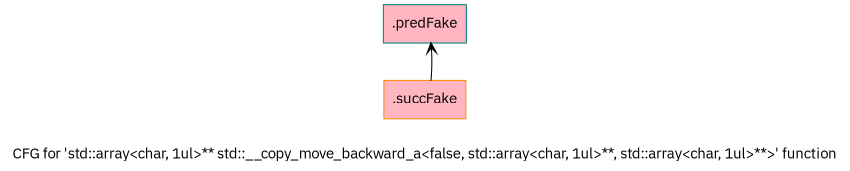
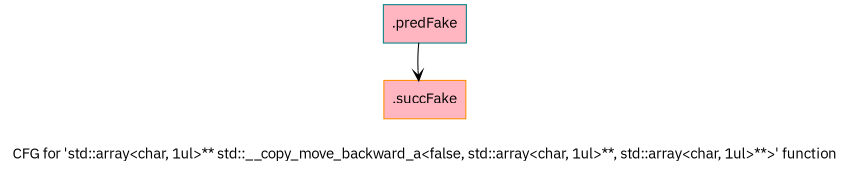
(432, 67) -> (418, 57)
